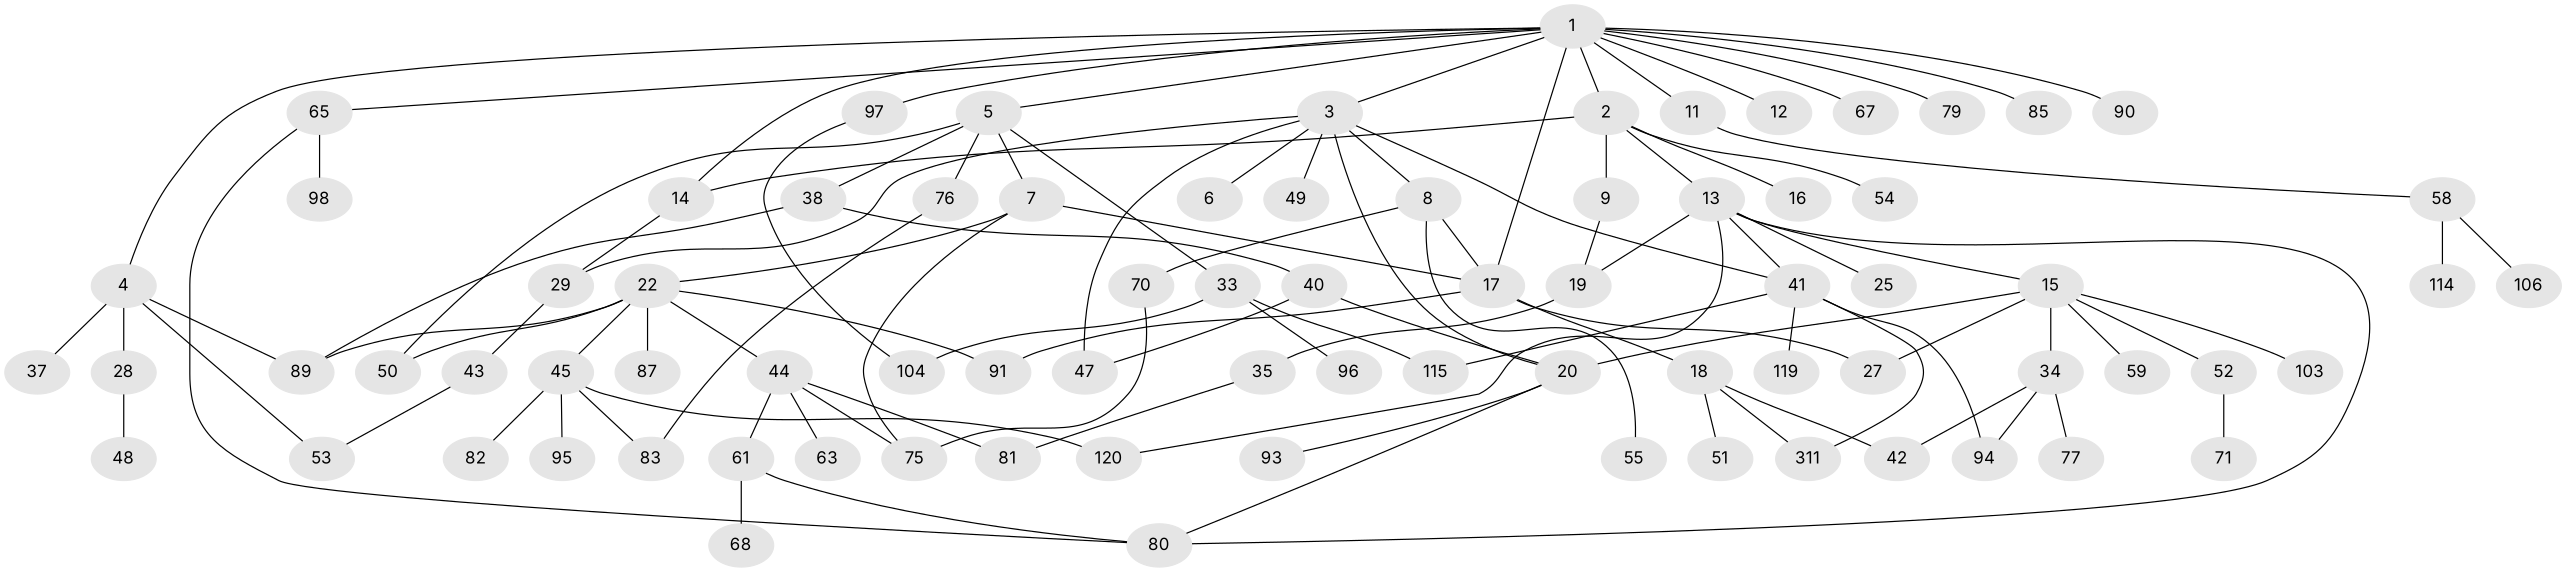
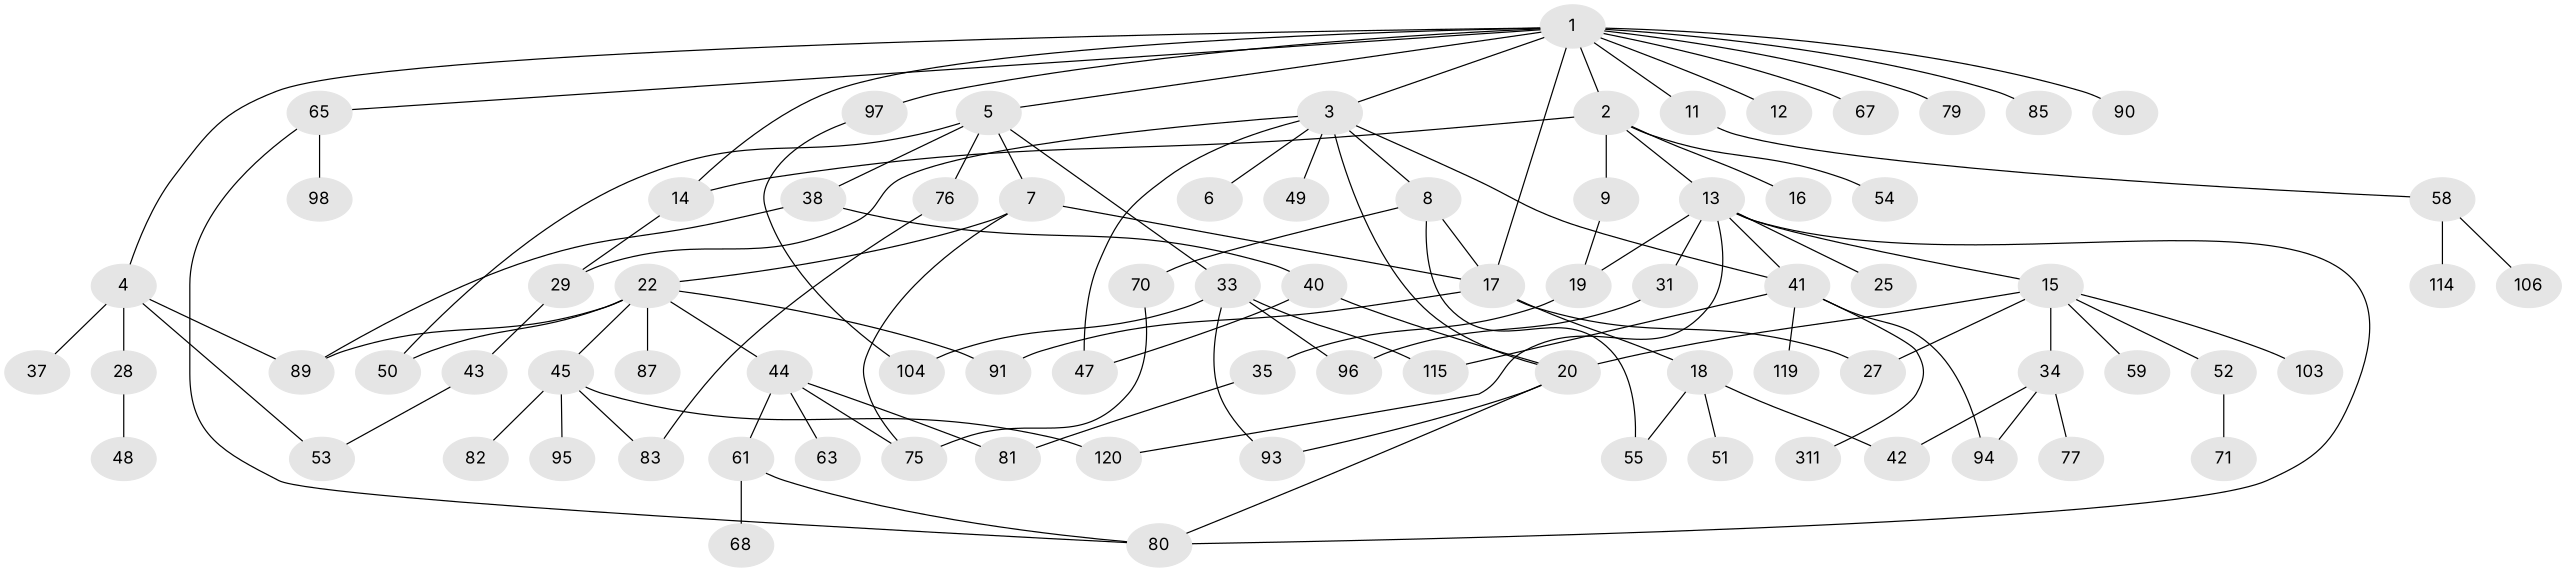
none -> (1665, 286)
none -> (1216, 380)
(1754, 416) -> (1667, 416)
